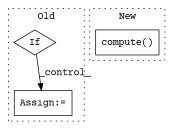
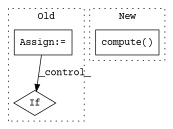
(38, 69) -> (39, 70)
